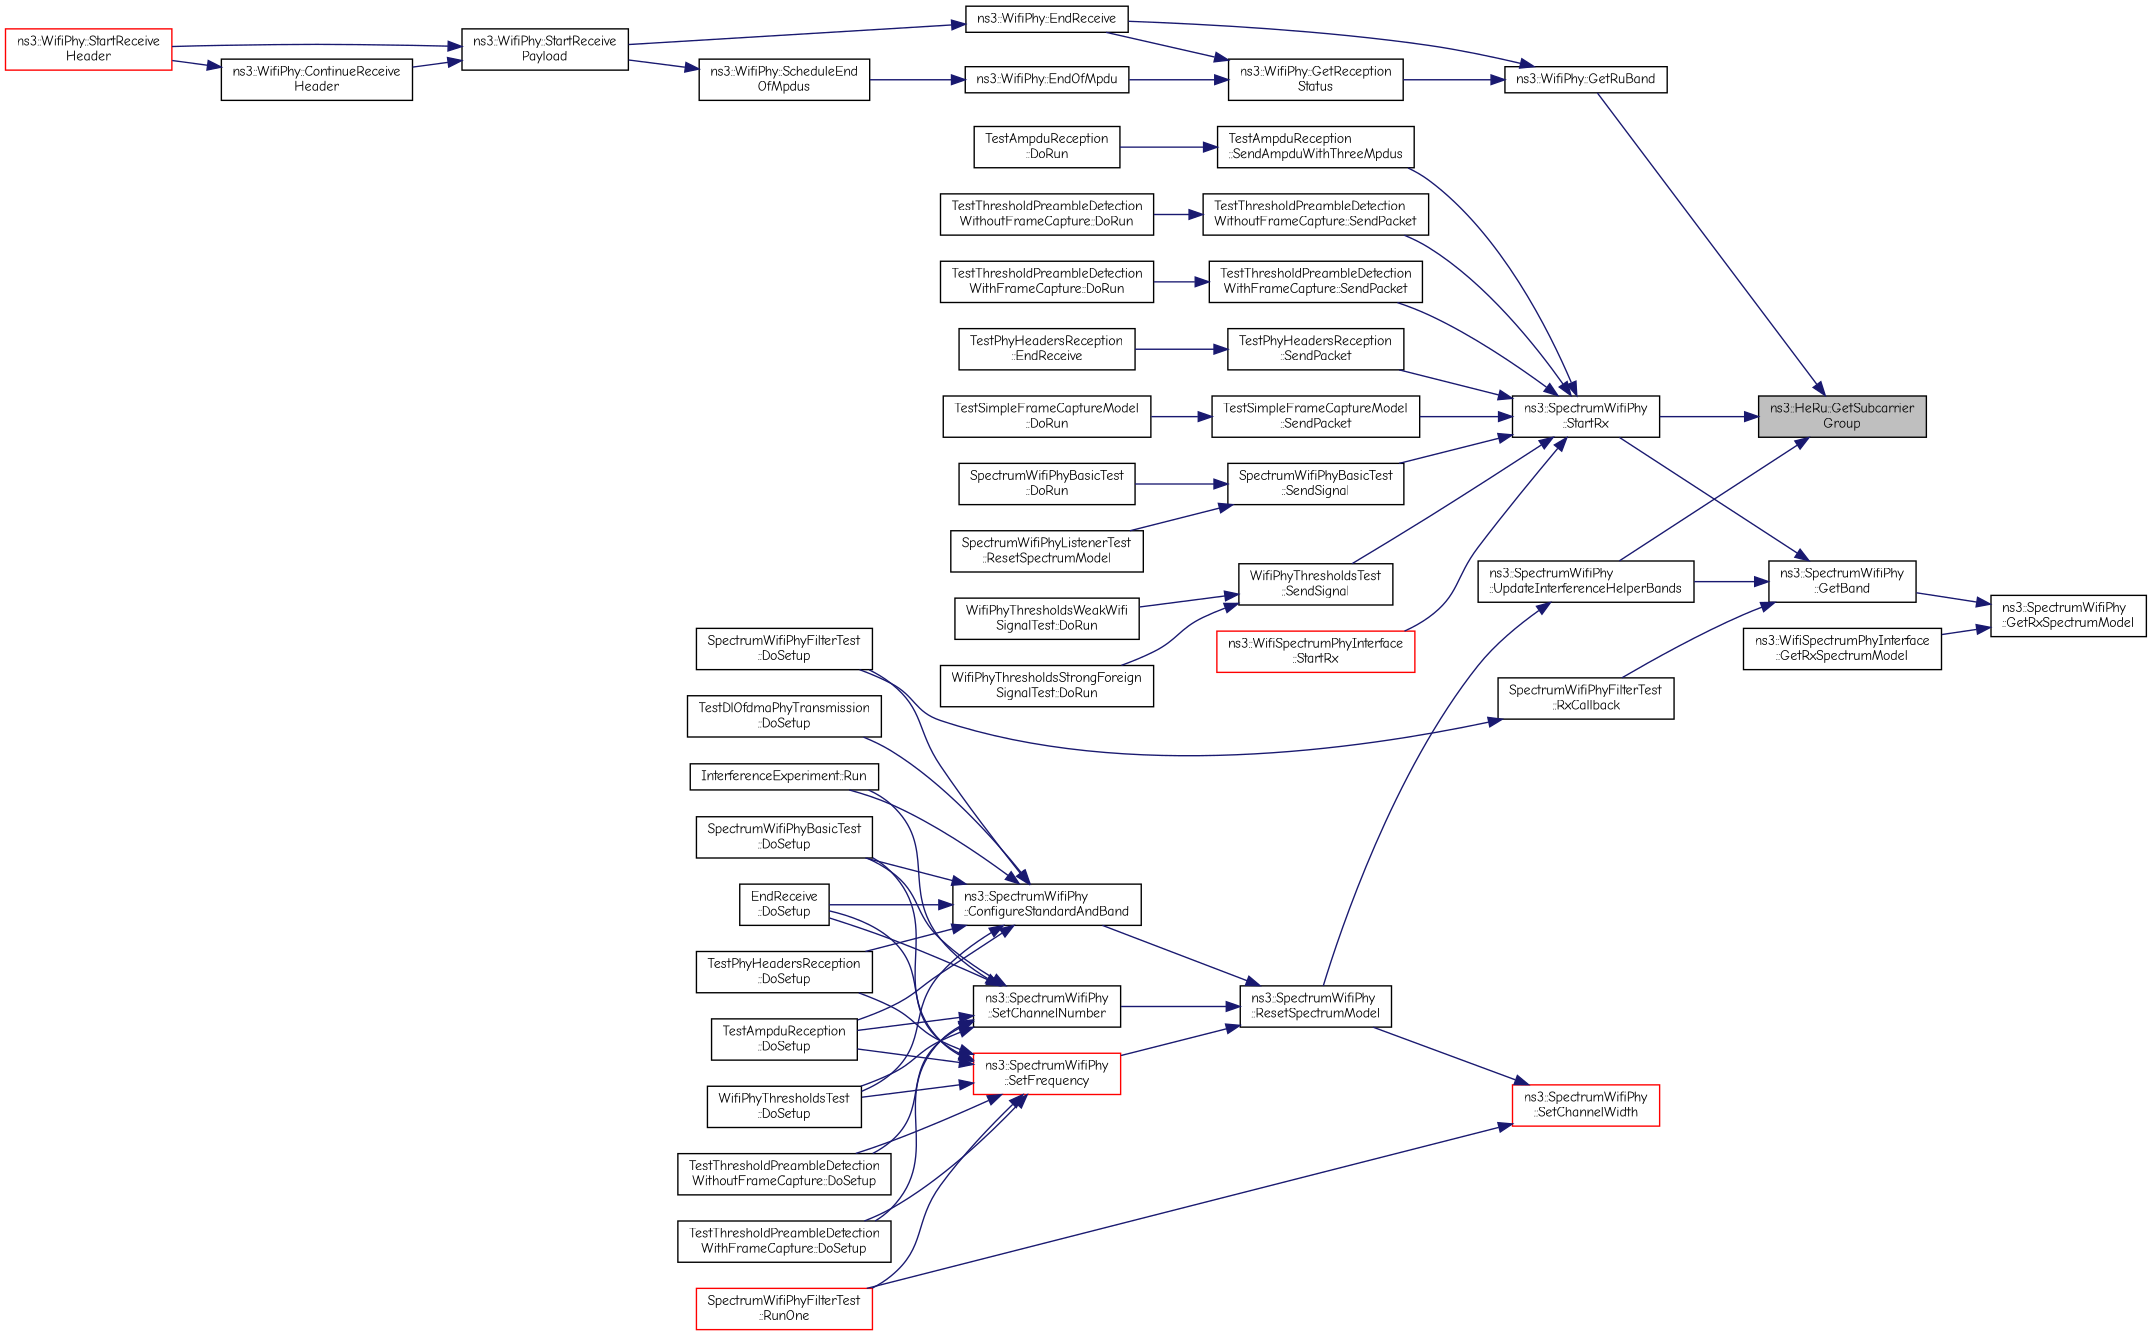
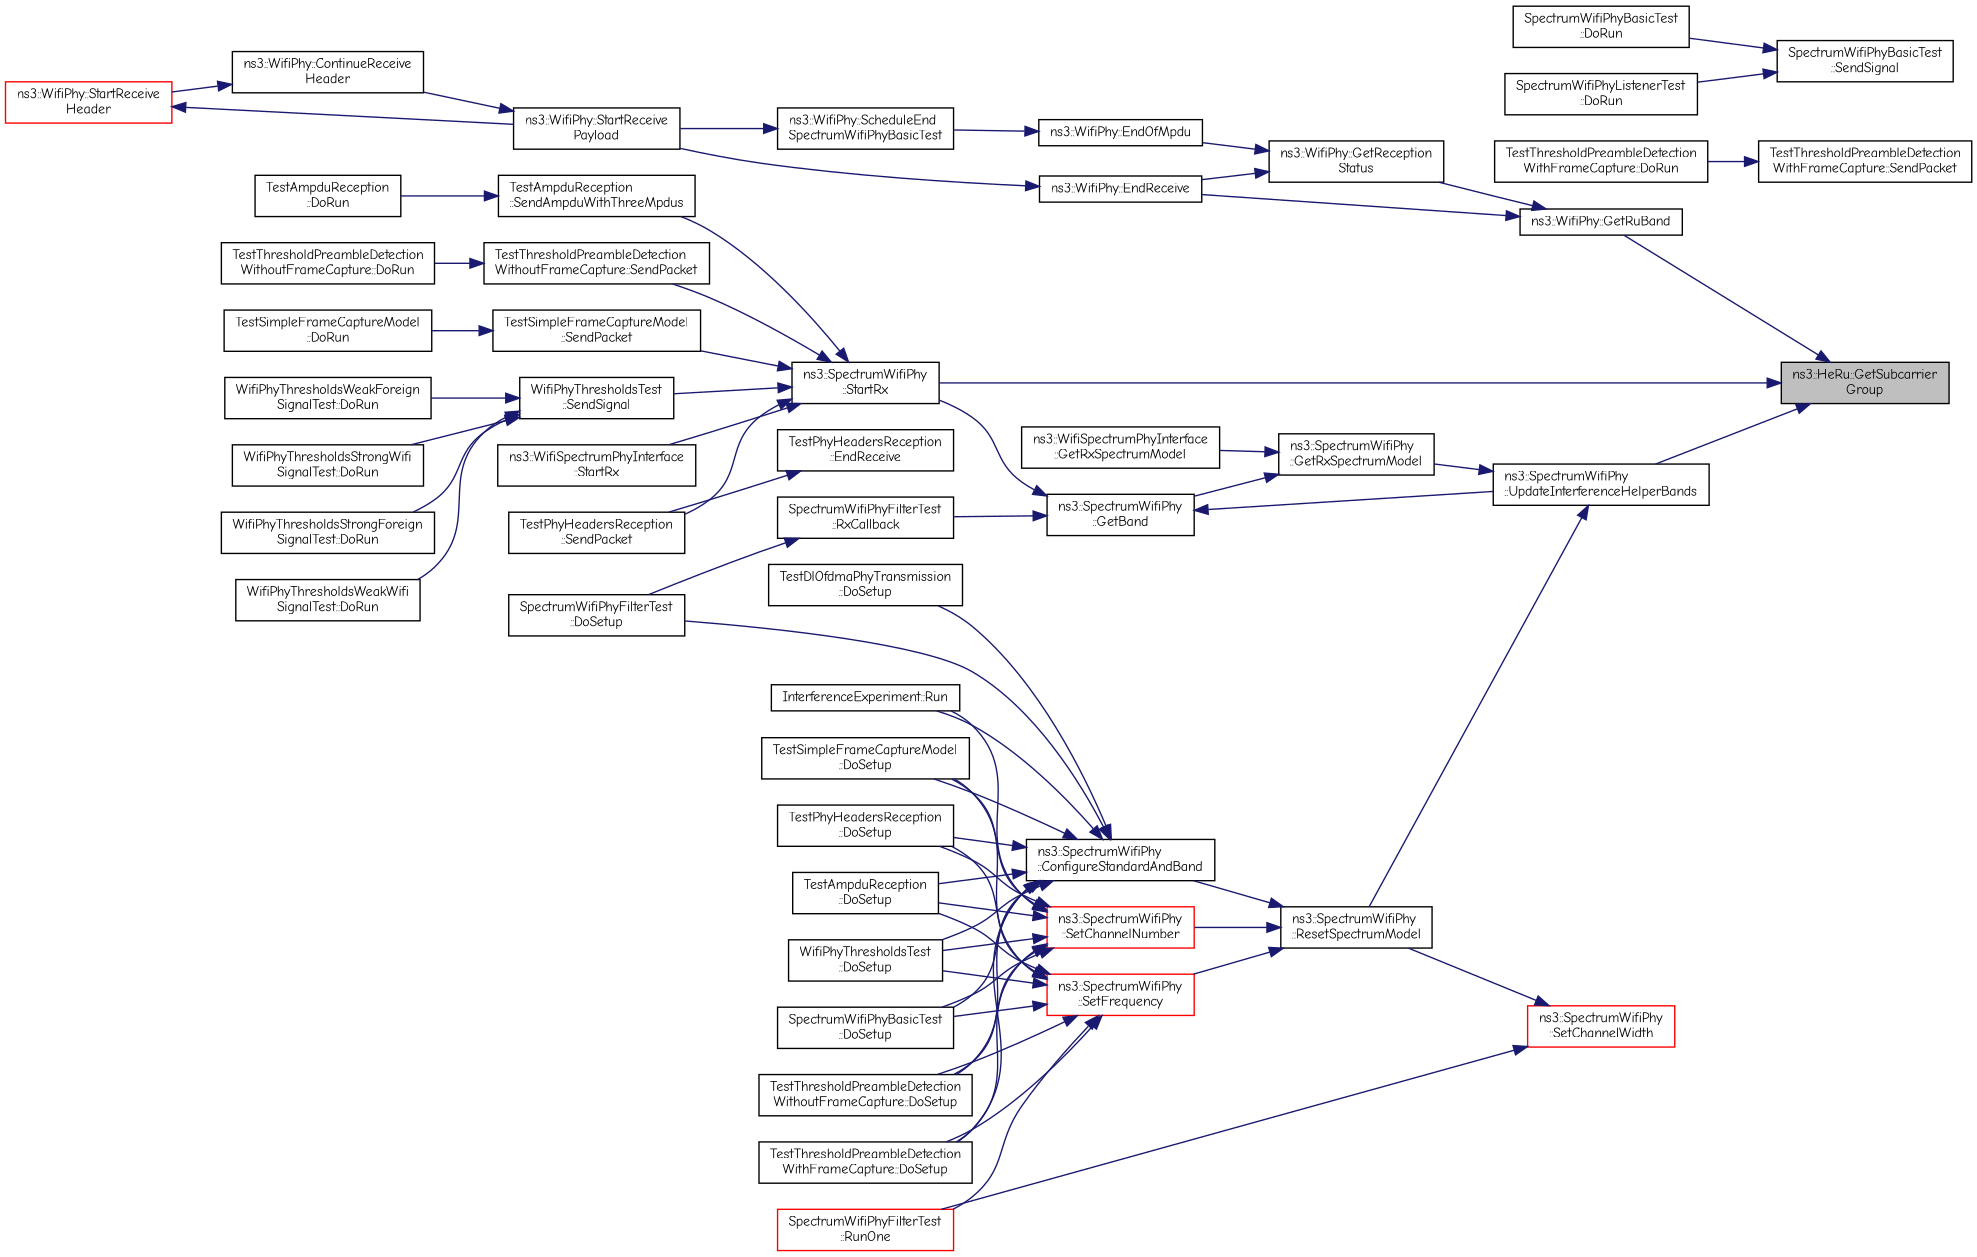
(310, 44) -> (350, 116)
(784, 80) -> (866, 129)
(1475, 340) -> none
(1175, 349) -> (728, 494)
none -> (328, 398)
(1449, 451) -> none
none -> (328, 465)
none -> (1457, 467)
(1047, 551) -> (1601, 94)
(1316, 652) -> (597, 465)
none -> (990, 871)
(784, 905) -> (866, 758)
none -> (997, 984)
(1047, 1006) -> (1121, 927)
none -> (998, 1018)
